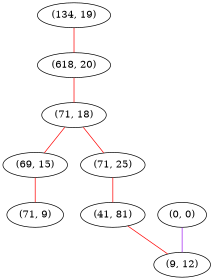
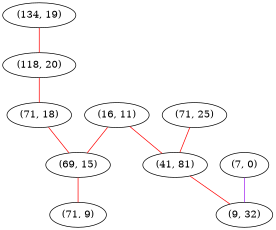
(74, 65) -> (39, 65)
none -> (117, 115)
(93, 140) -> none
(182, 215) -> (244, 165)
(182, 265) -> (244, 215)
